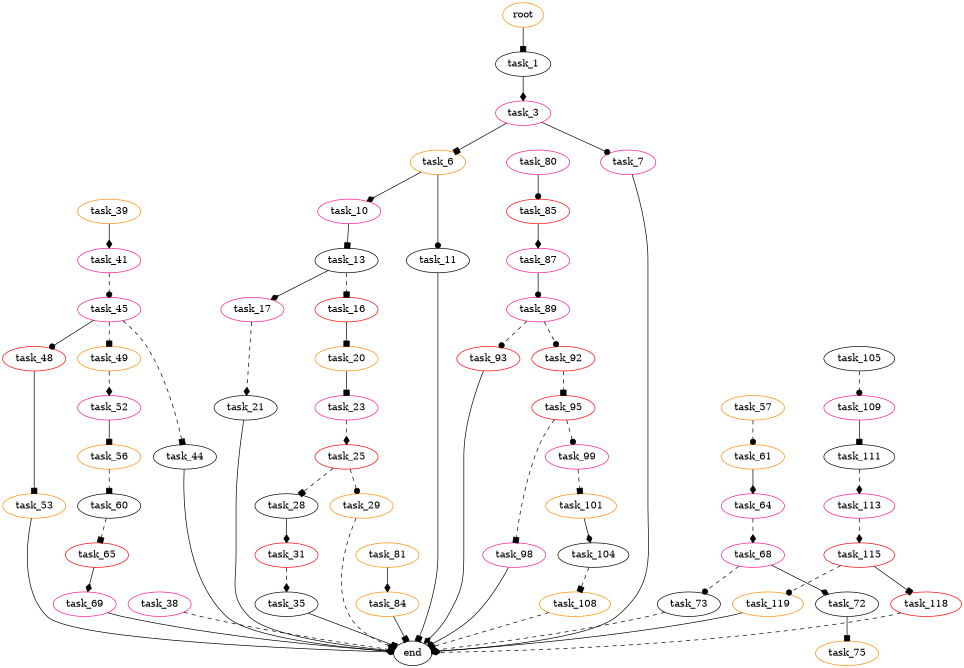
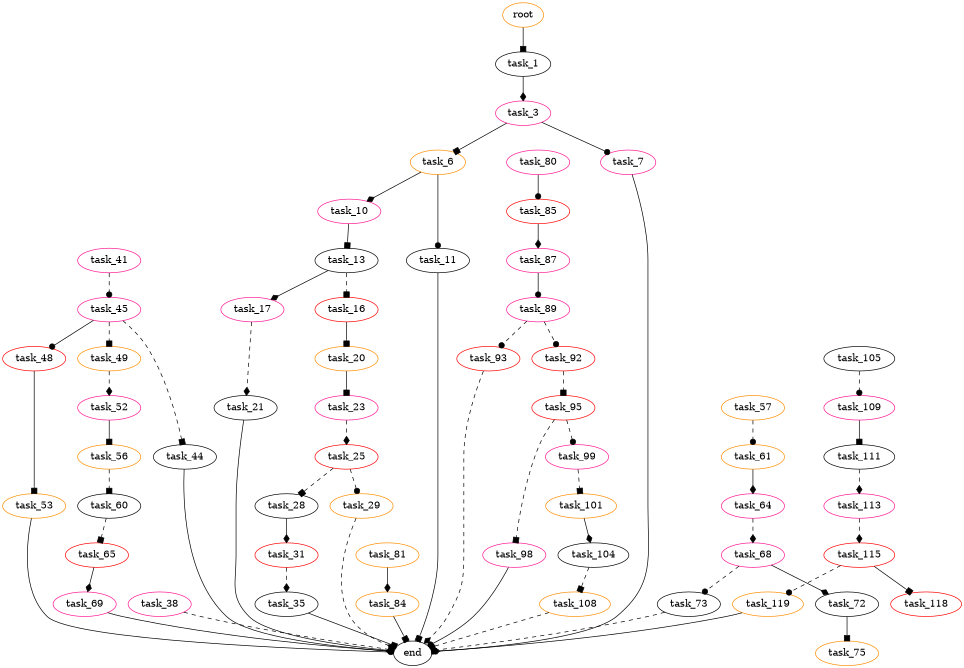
(109, 211) -> none
(464, 508) -> (464, 508)
(671, 642) -> none
